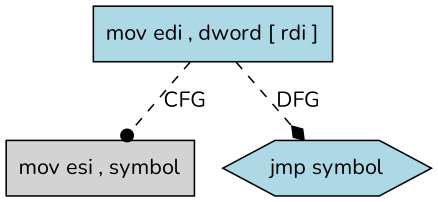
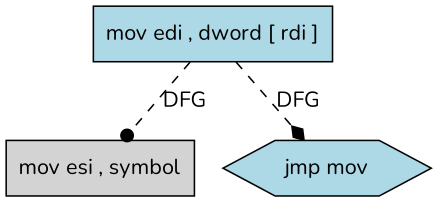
(185, 101) -> (185, 101)
(327, 168) -> (327, 168)
